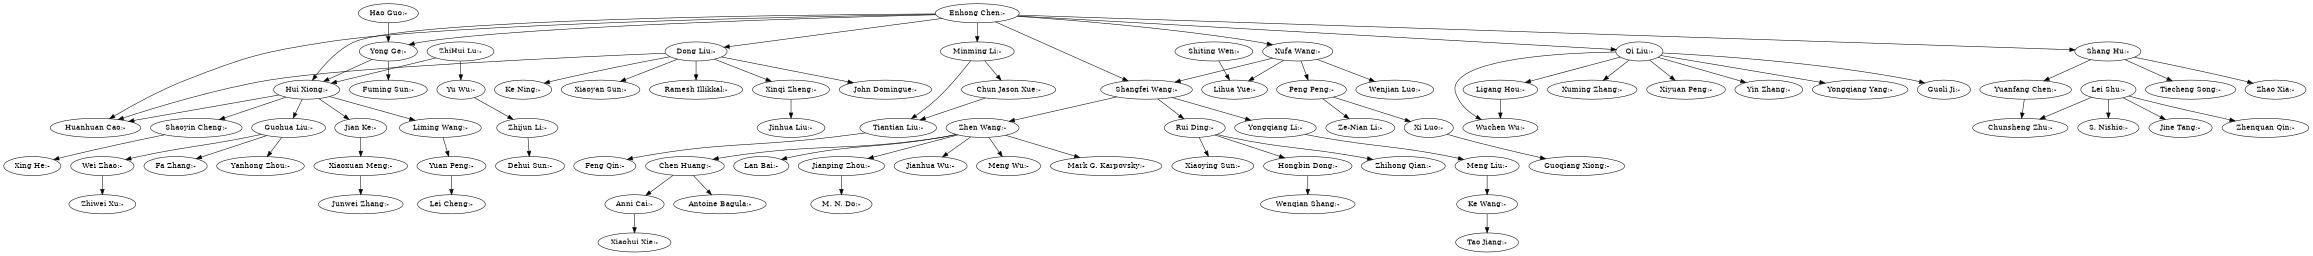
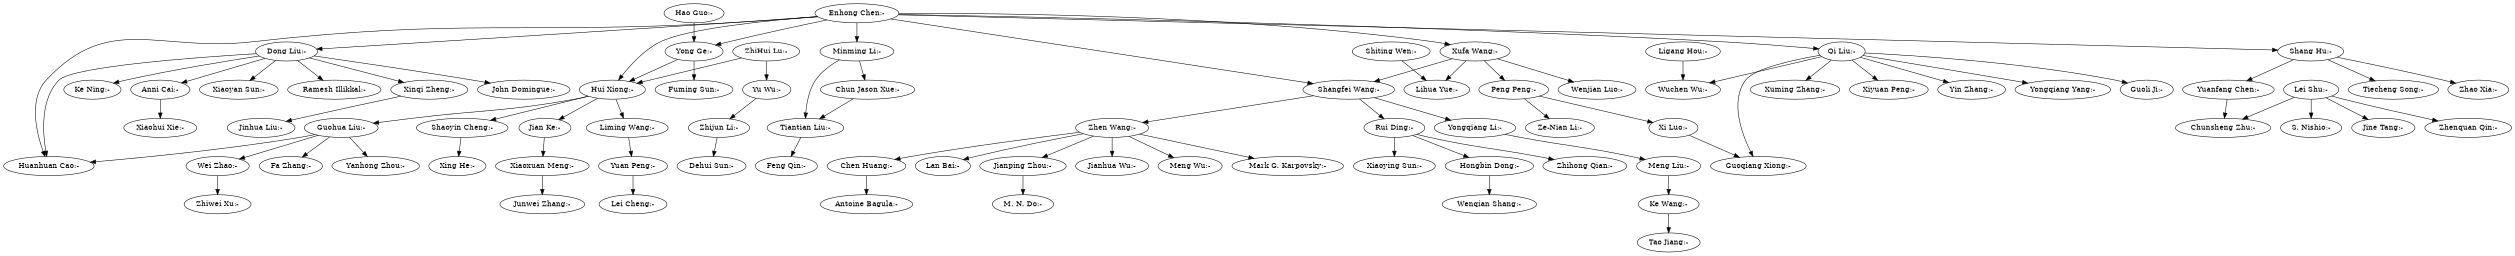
(1575, 69) -> (1747, 79)
(206, 108) -> (206, 150)
(662, 184) -> (226, 70)
